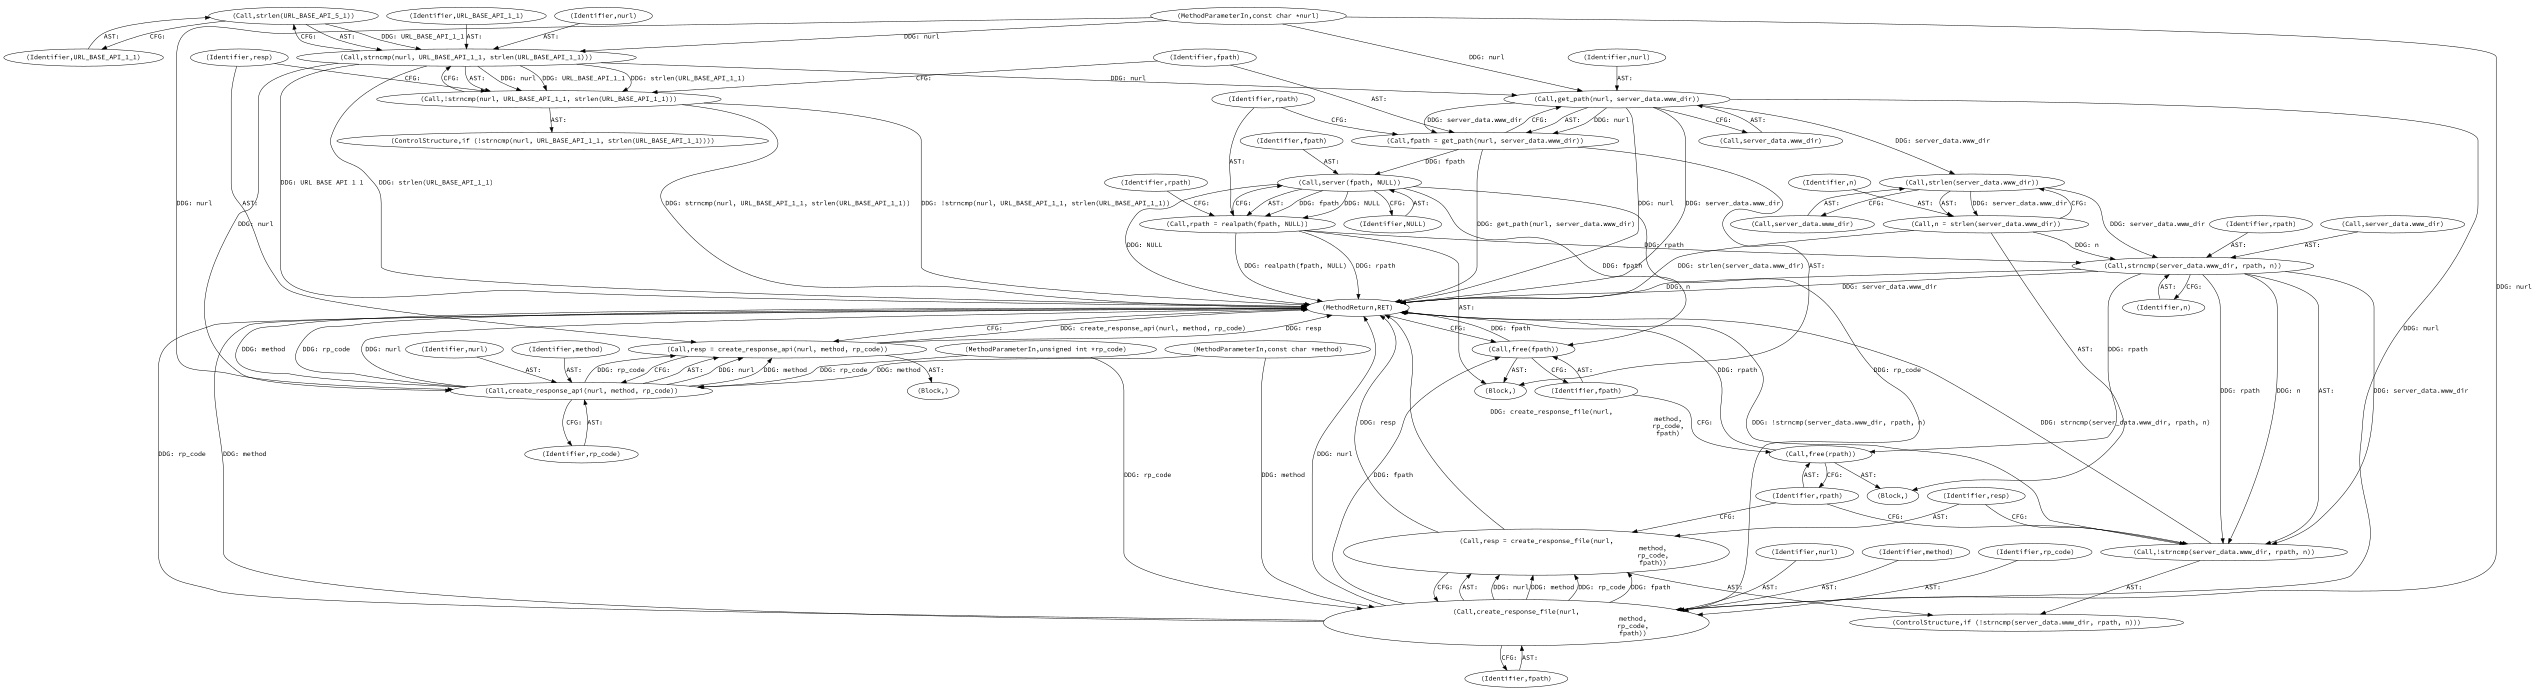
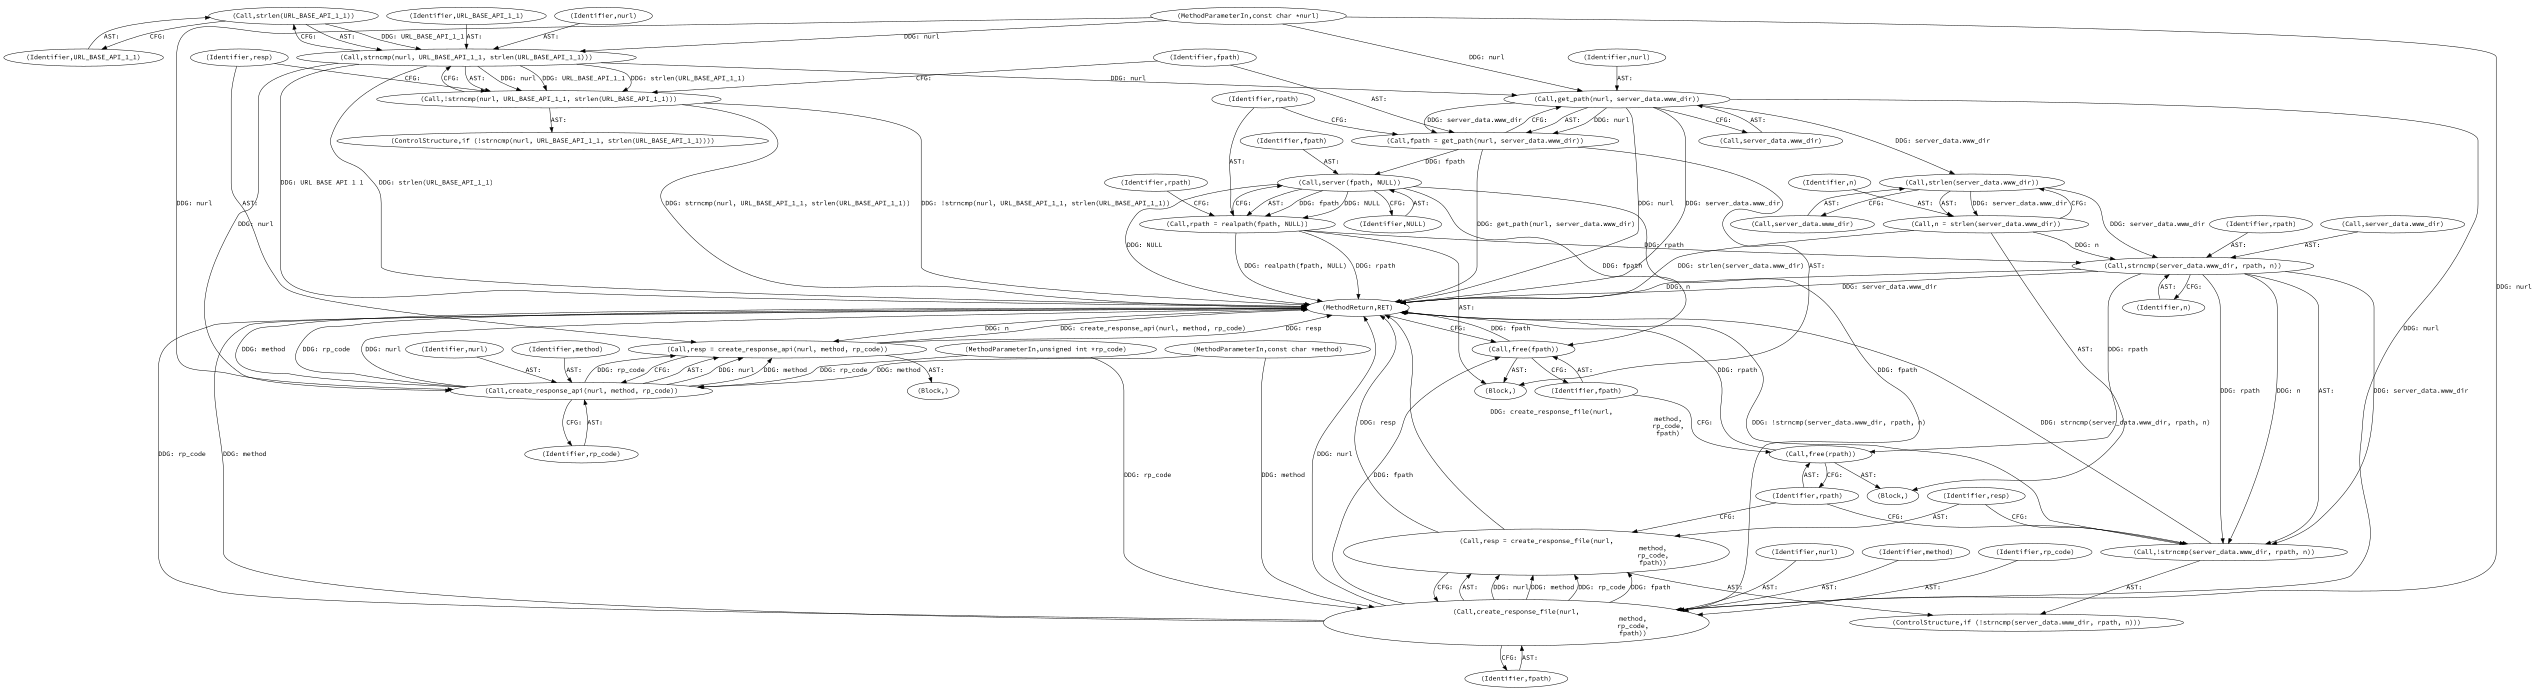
(293, 16) -> (293, 16)
(997, 329) -> (997, 329)
(1898, 370) -> (1898, 370)
